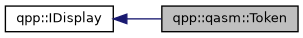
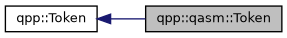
(59, 19) -> (51, 19)
